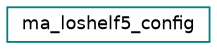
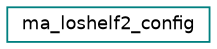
(108, 25) -> (108, 25)
